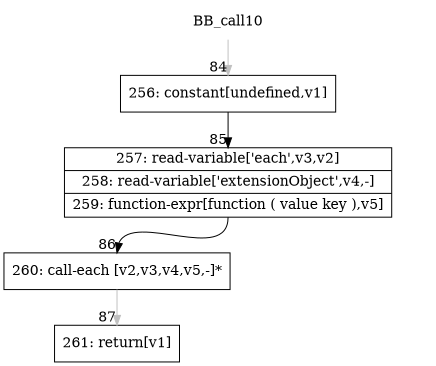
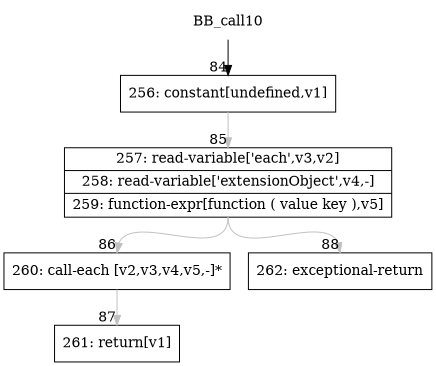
(228, 52) -> (228, 52)
(228, 125) -> (228, 125)
(178, 236) -> (178, 236)
none -> (340, 271)
